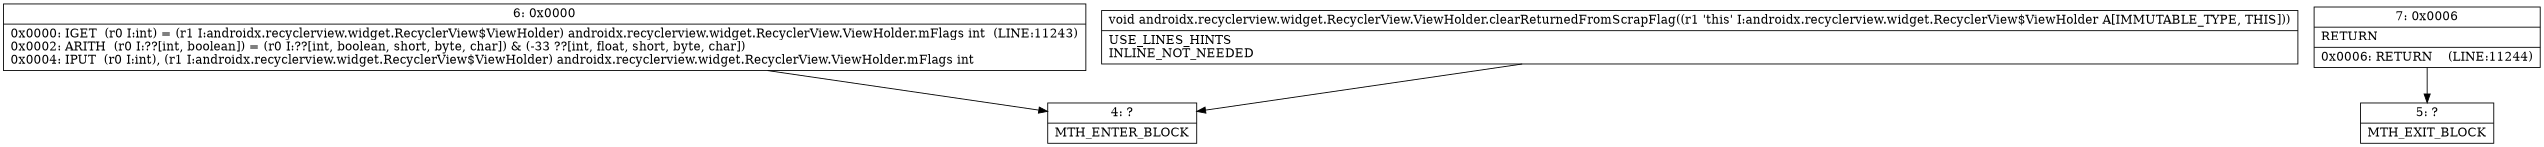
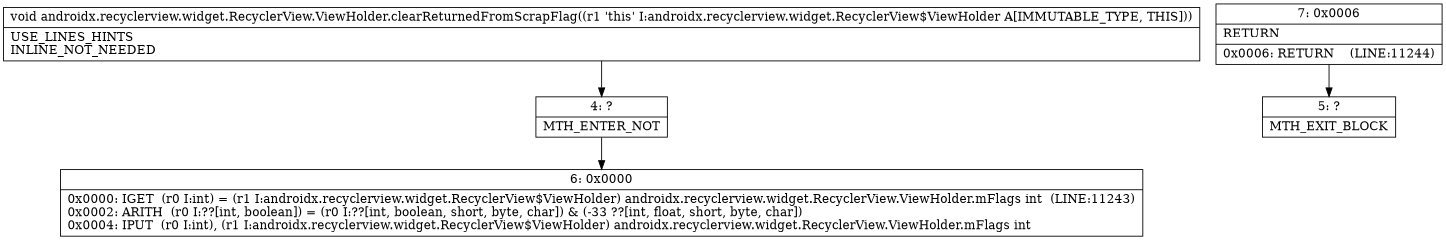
(903, 90) -> (602, 149)
(1122, 133) -> (602, 127)
